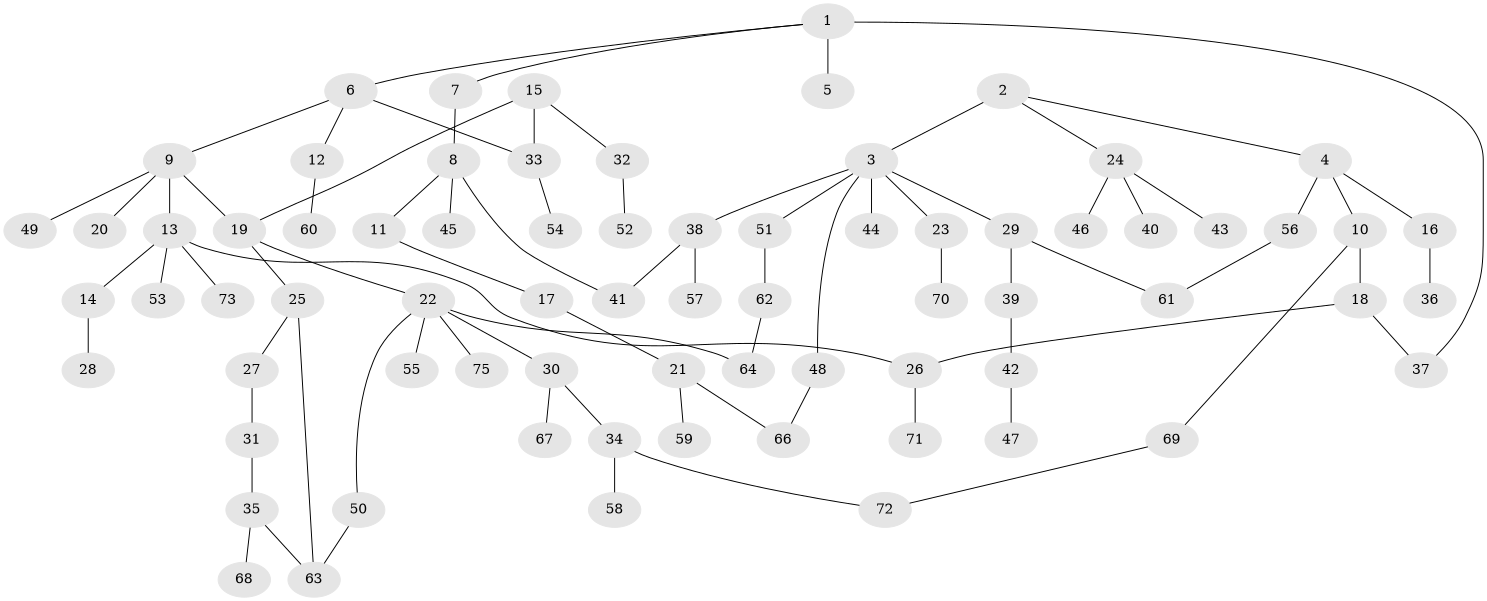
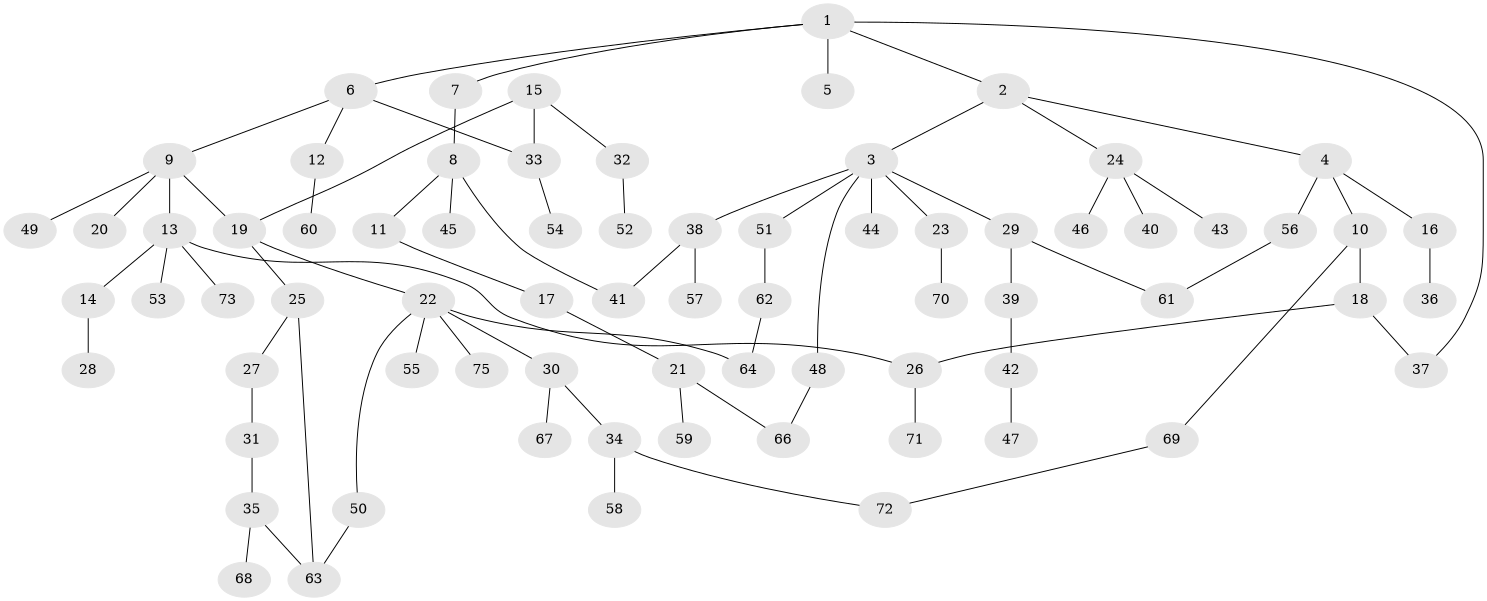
none -> (916, 56)
